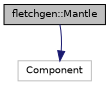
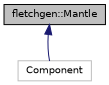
(61, 38) -> (48, 48)
